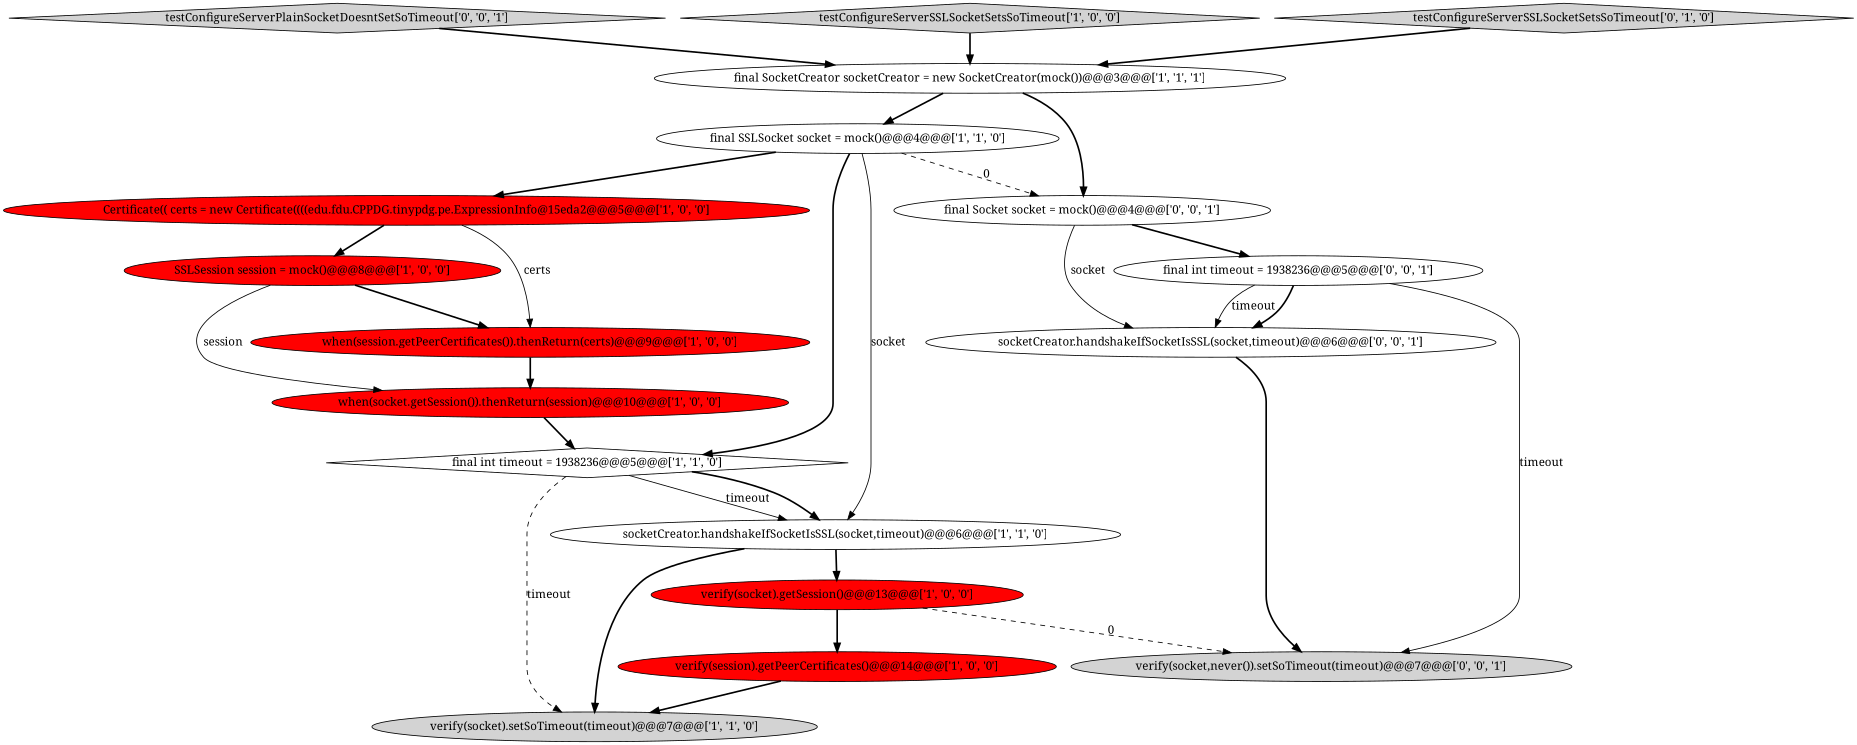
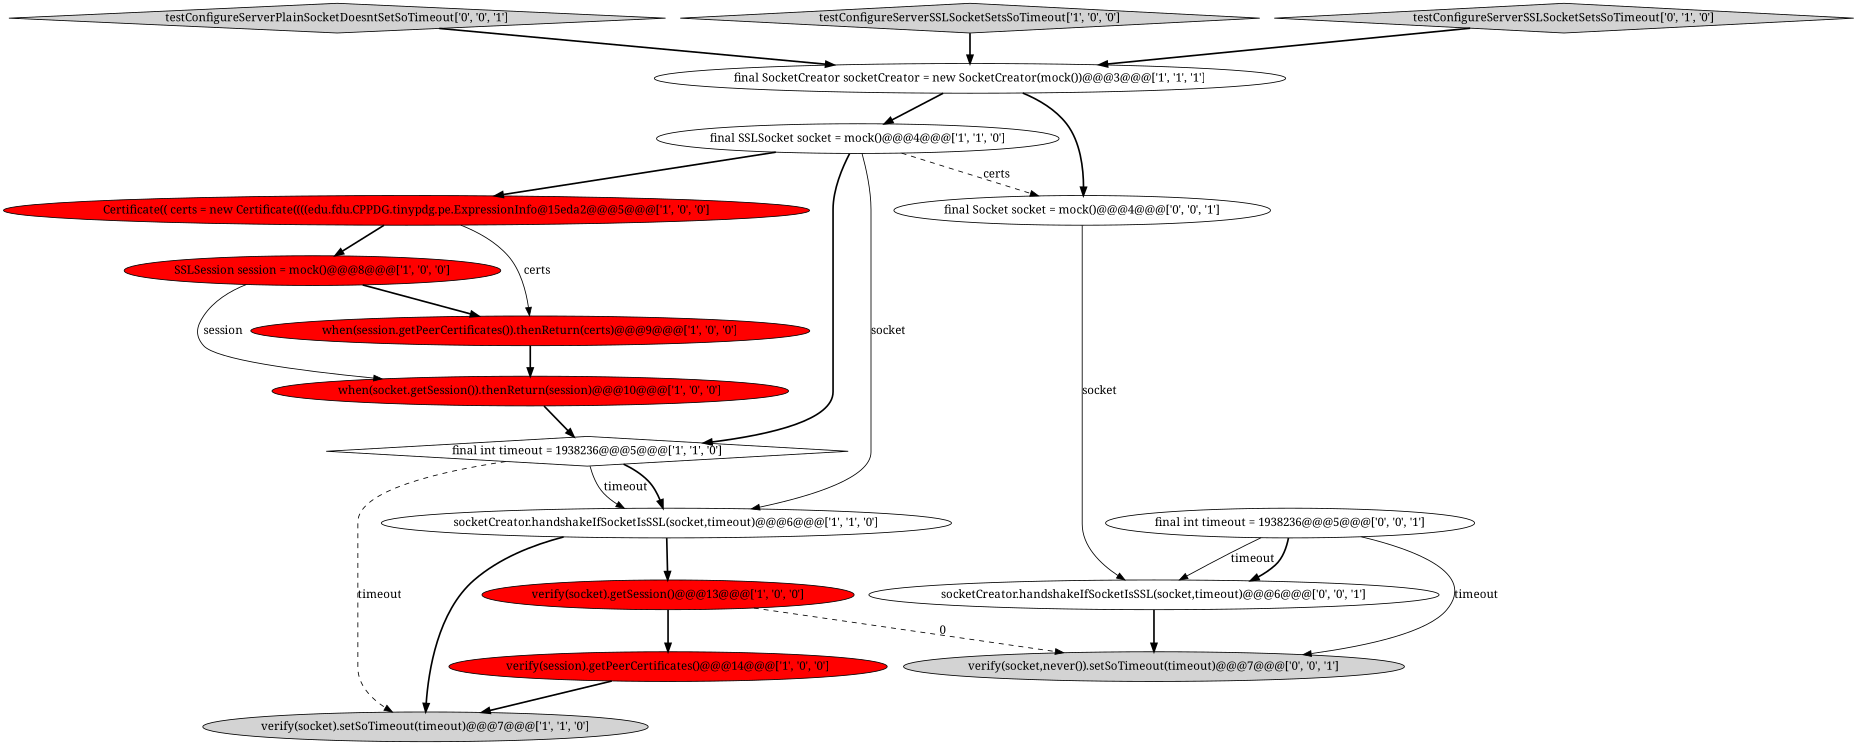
(987, 174) -> (997, 174)
(1186, 239) -> none
